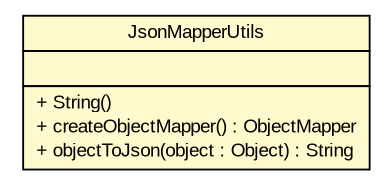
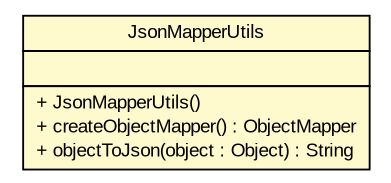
(74, 103) -> (119, 103)
